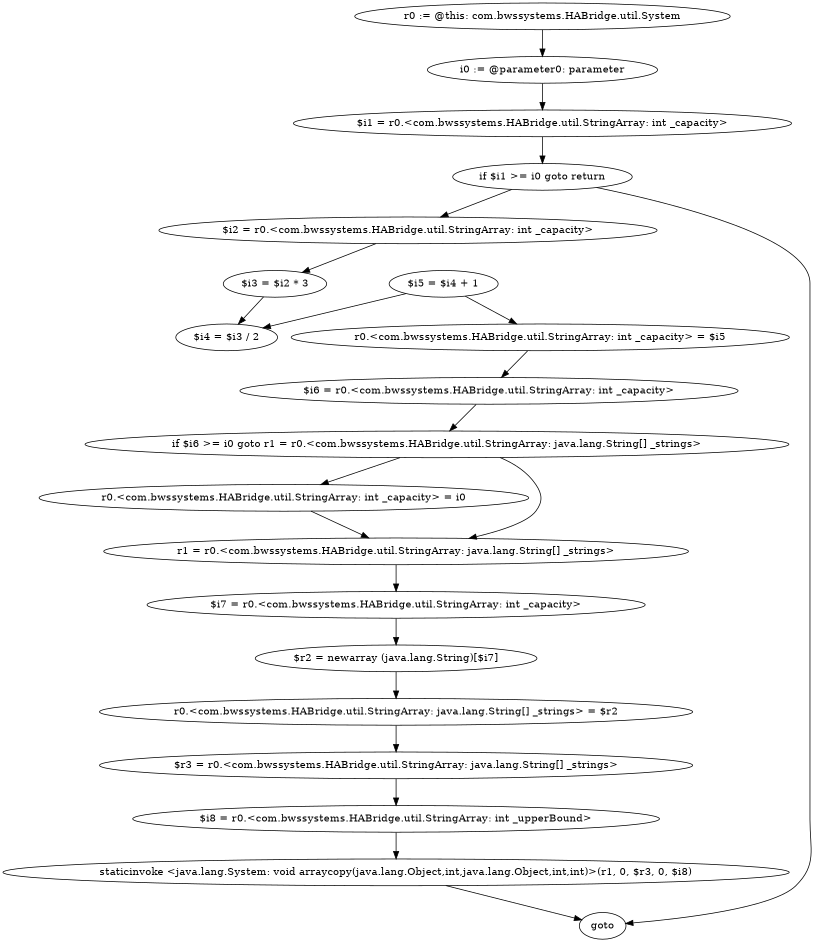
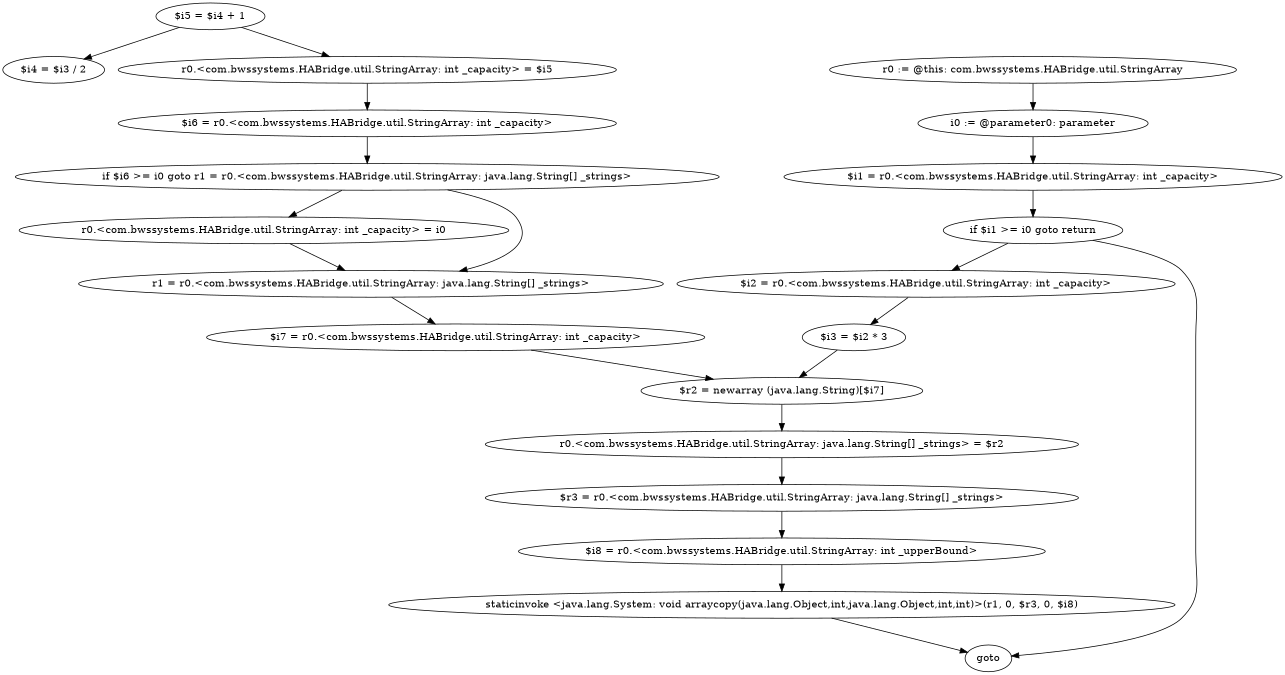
(542, 16) -> (1033, 70)
(253, 308) -> (821, 362)
